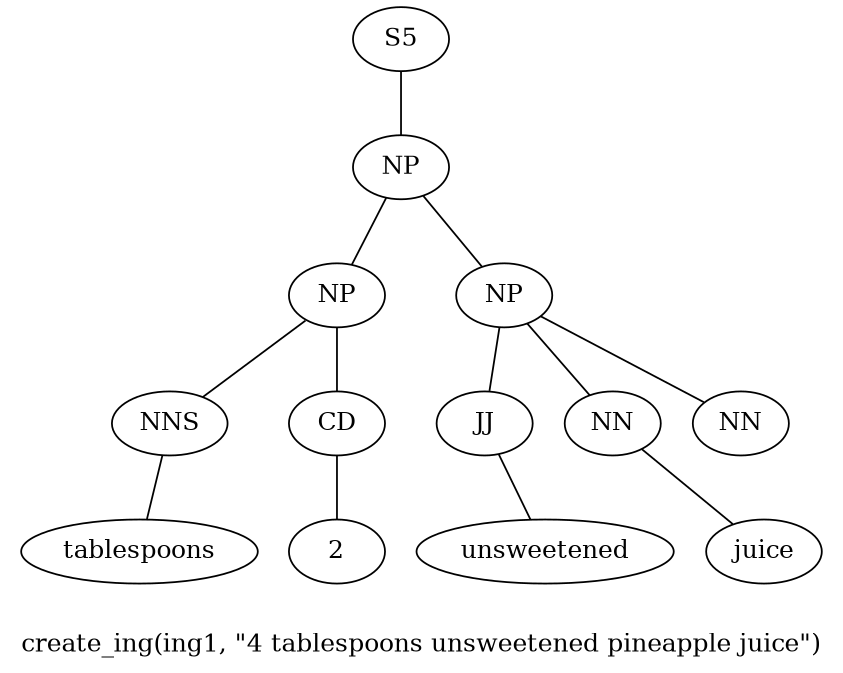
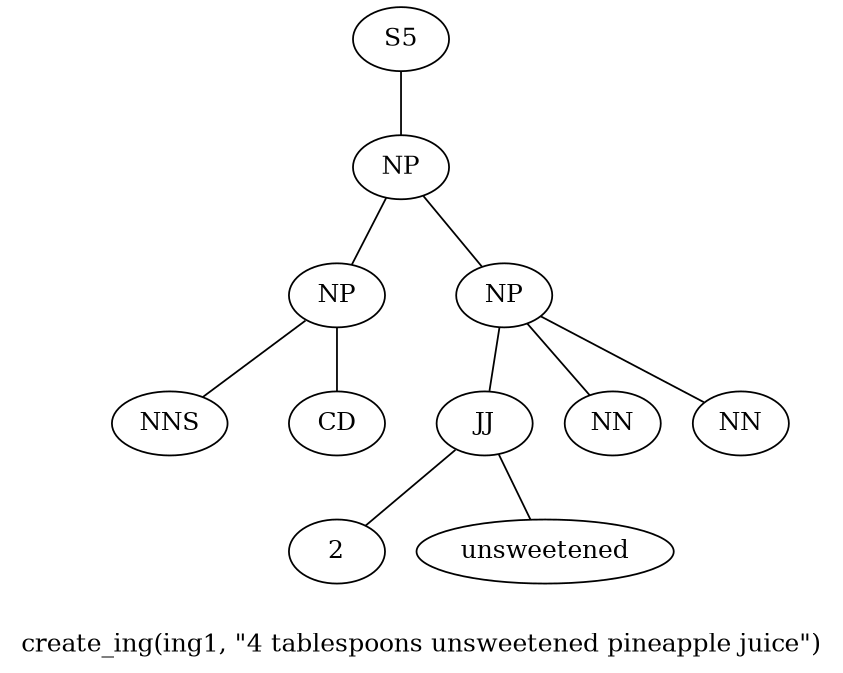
(337, 488) -> (411, 488)
(139, 552) -> none
(764, 552) -> none
